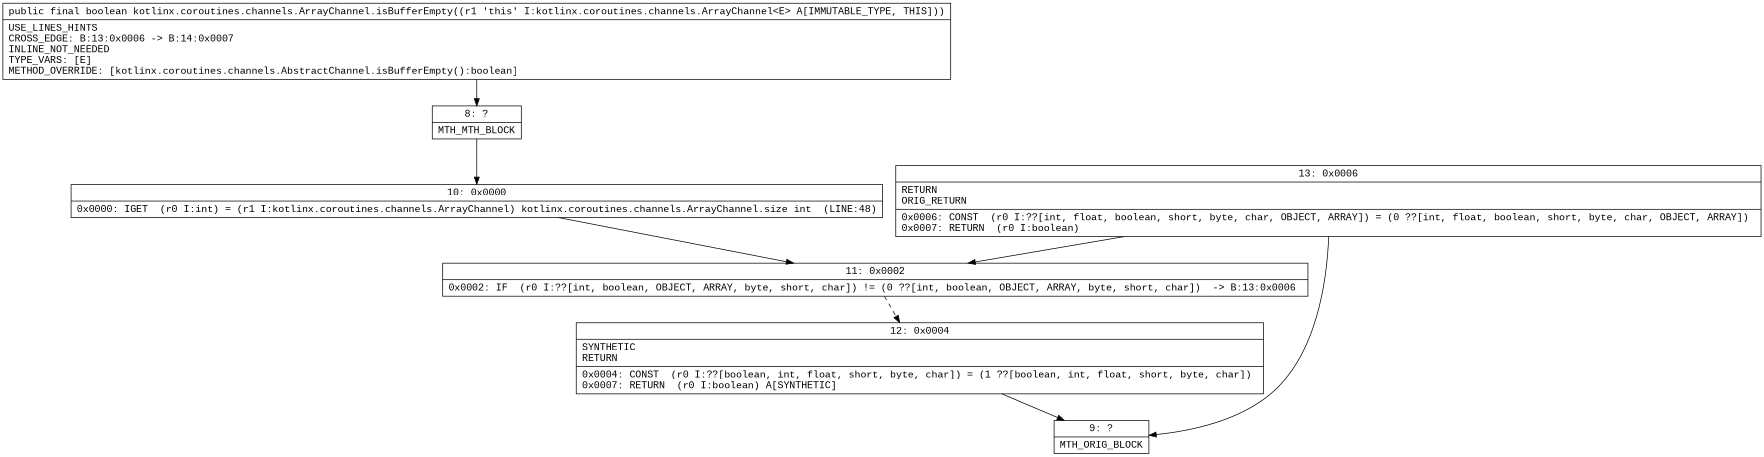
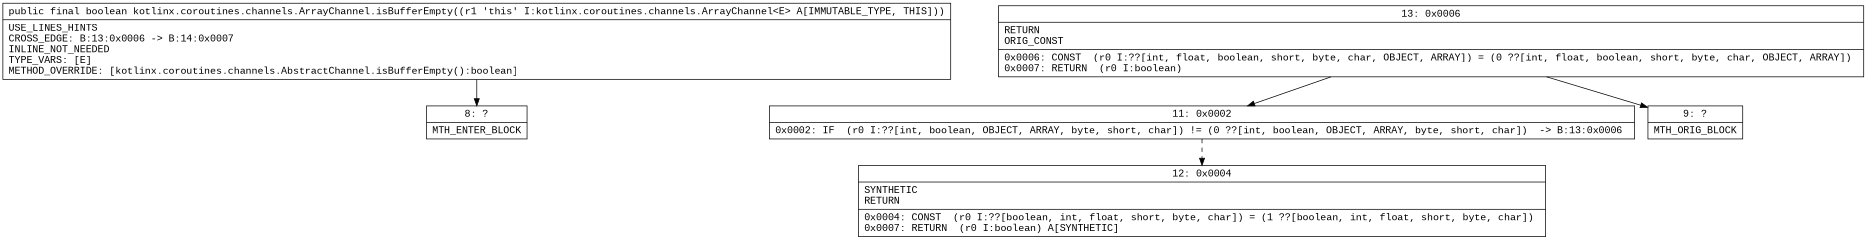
(477, 130) -> (477, 130)
(477, 201) -> none
(934, 201) -> (1034, 41)
(1030, 406) -> none
